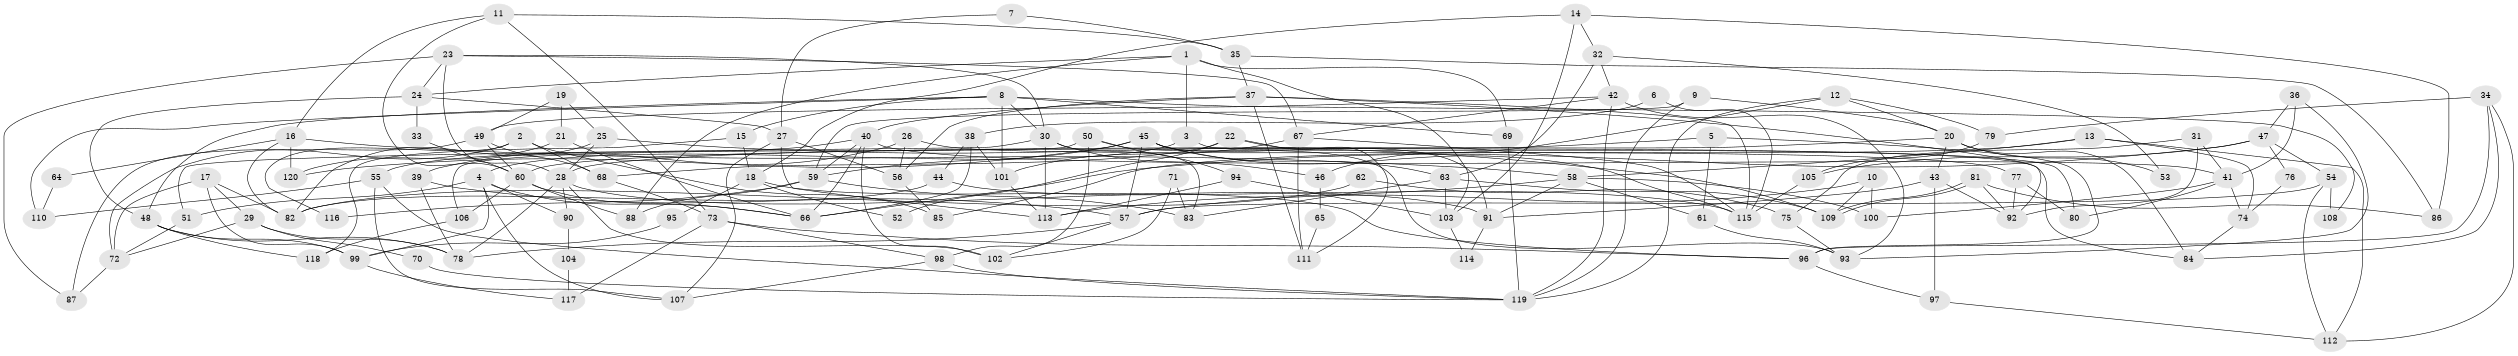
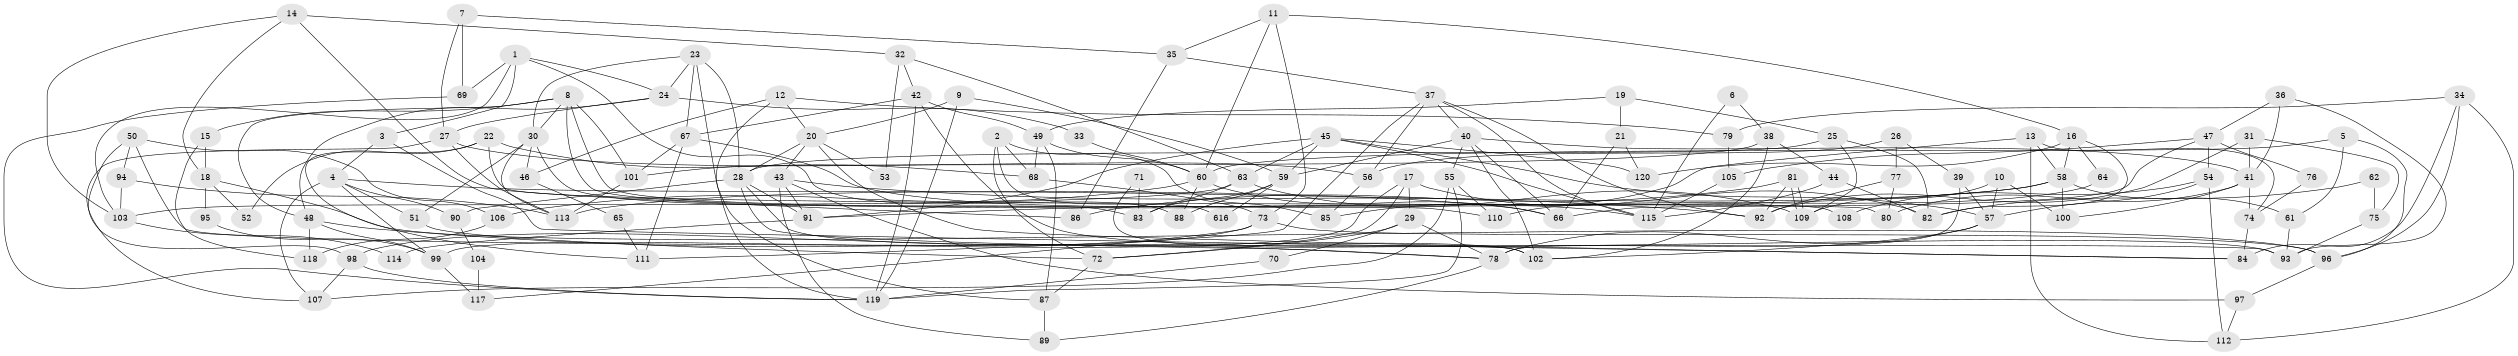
(1243, 116) -> (462, 55)
(957, 189) -> (1668, 239)
(332, 219) -> (1221, 219)
none -> (1045, 341)
